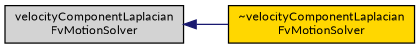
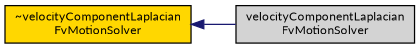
(212, 24) -> (220, 24)
